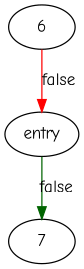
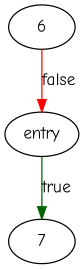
(57, 188) -> (57, 188)
